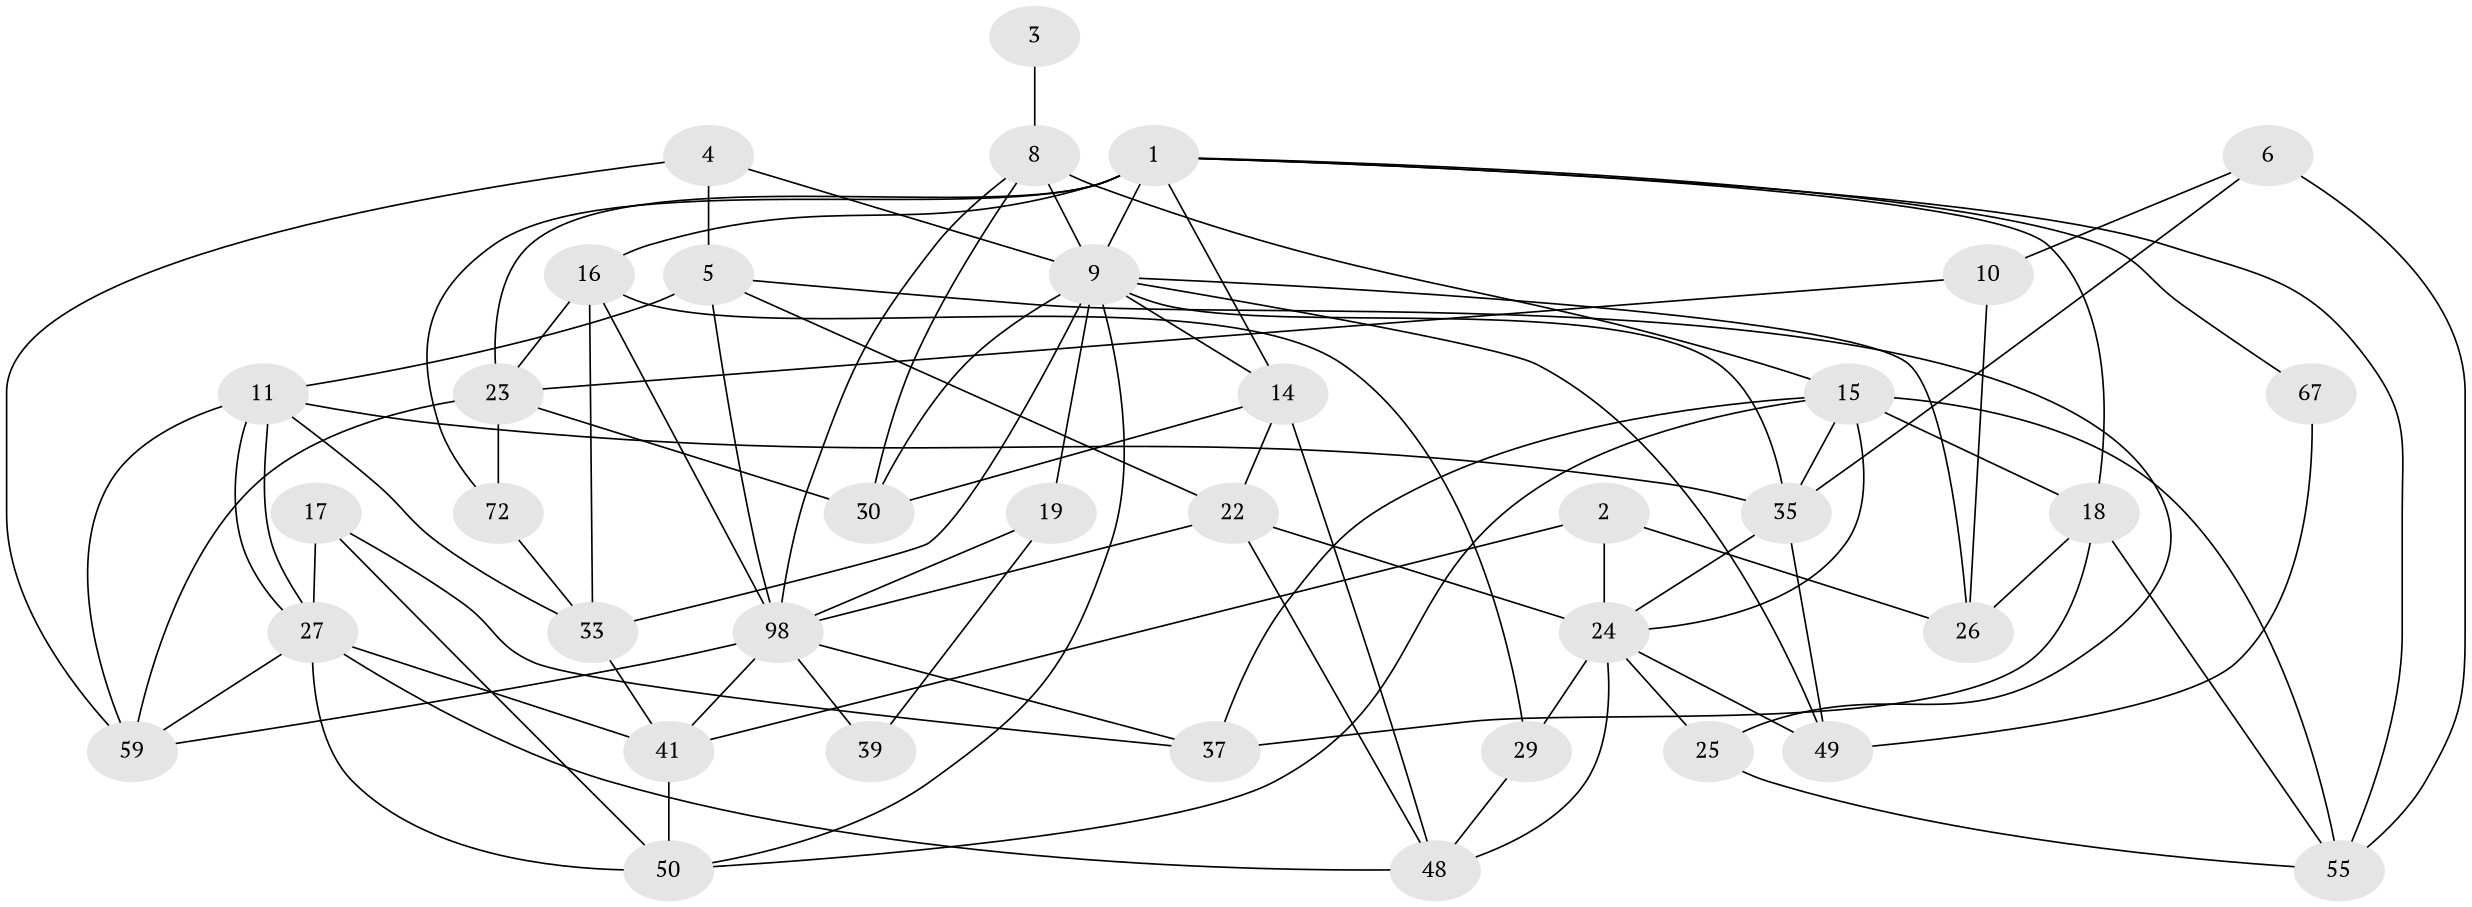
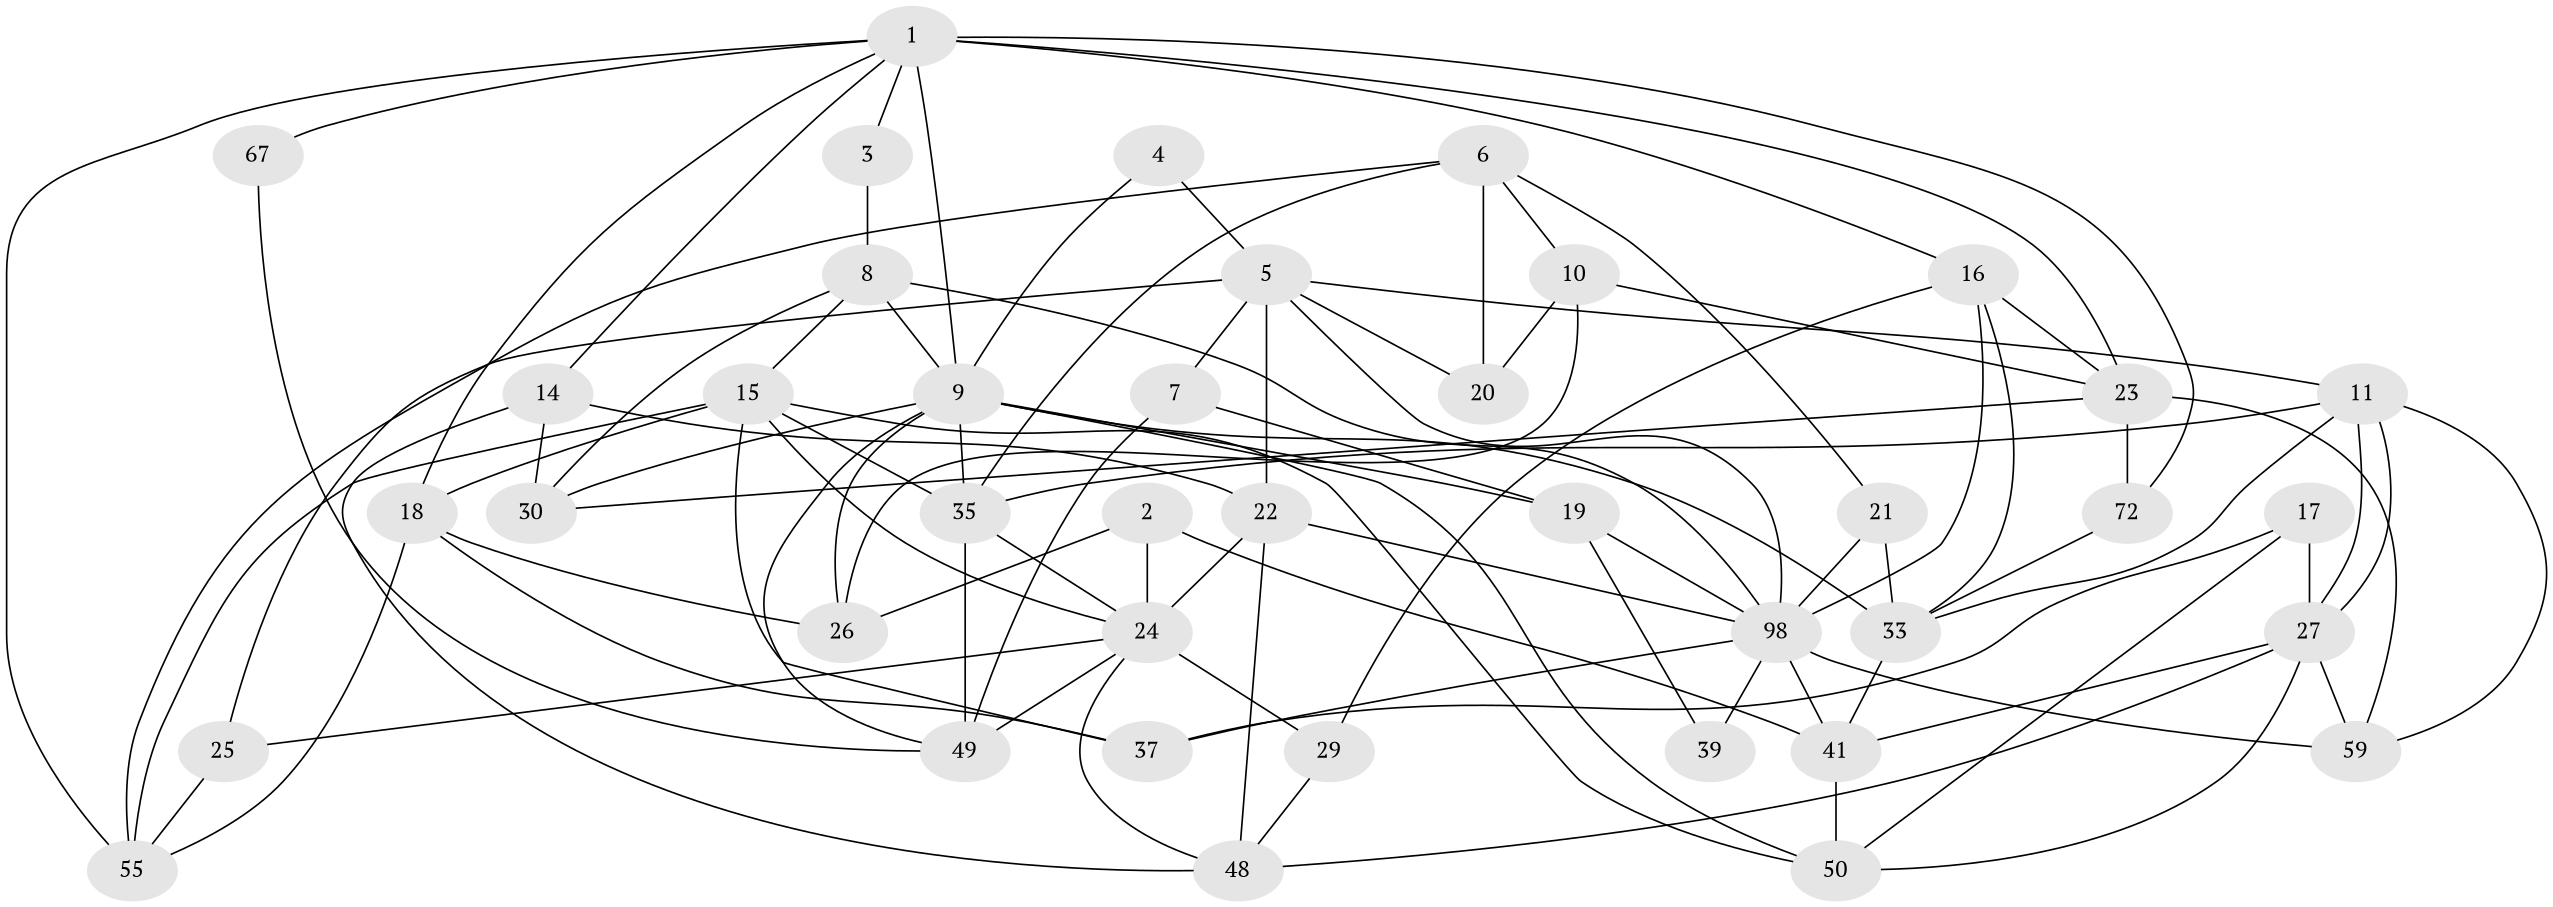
none -> (890, 96)
(137, 279) -> none
(1210, 348) -> none
none -> (1175, 394)
none -> (1483, 394)
none -> (1882, 513)
